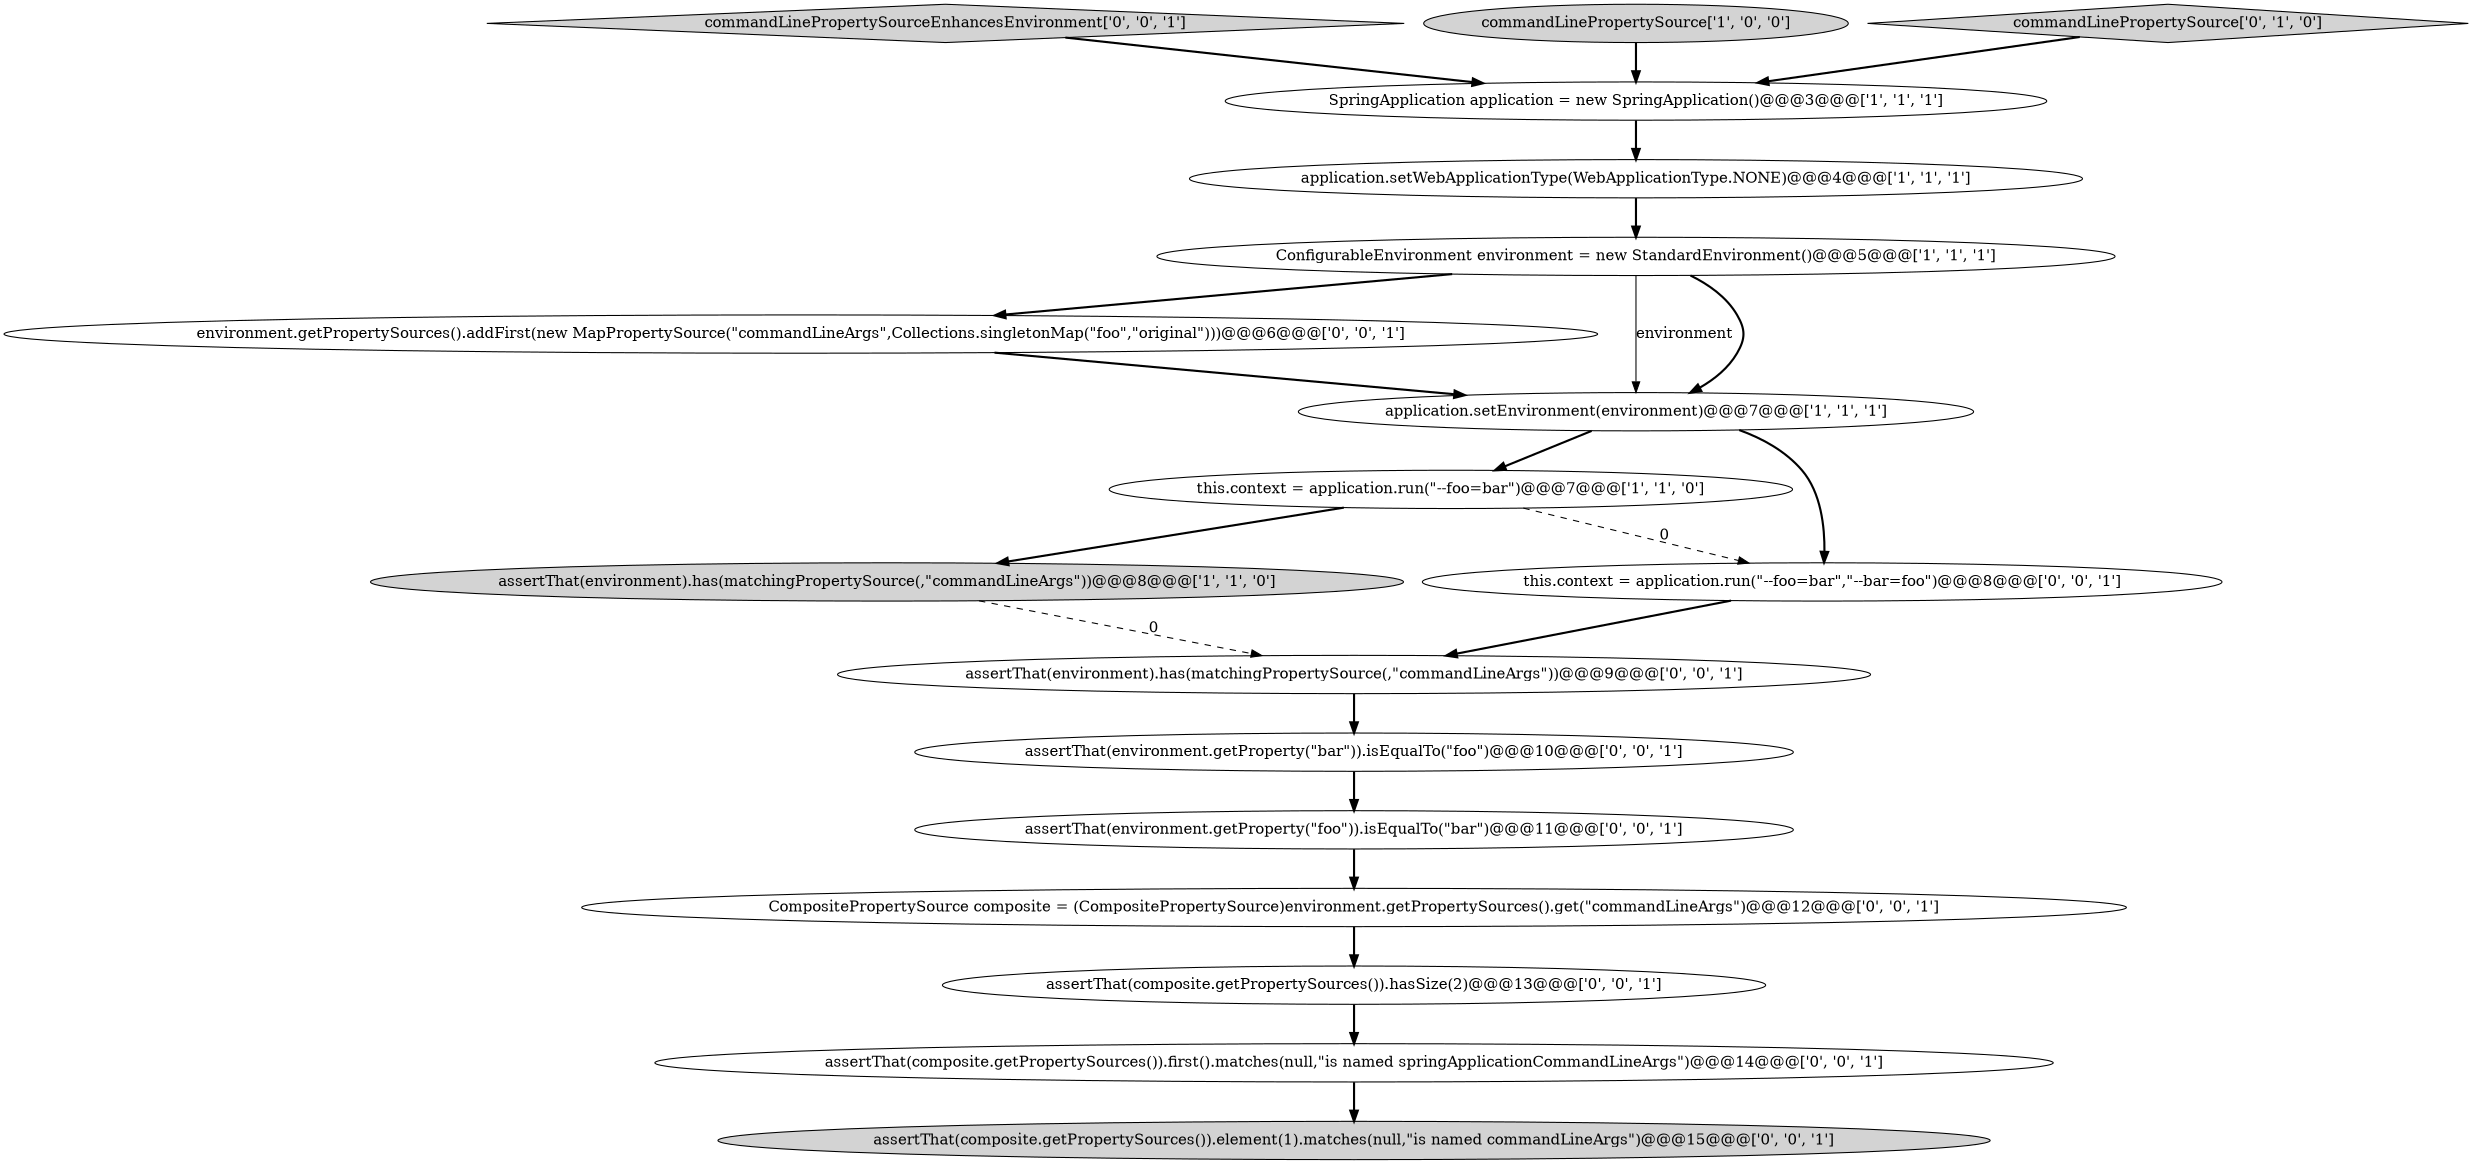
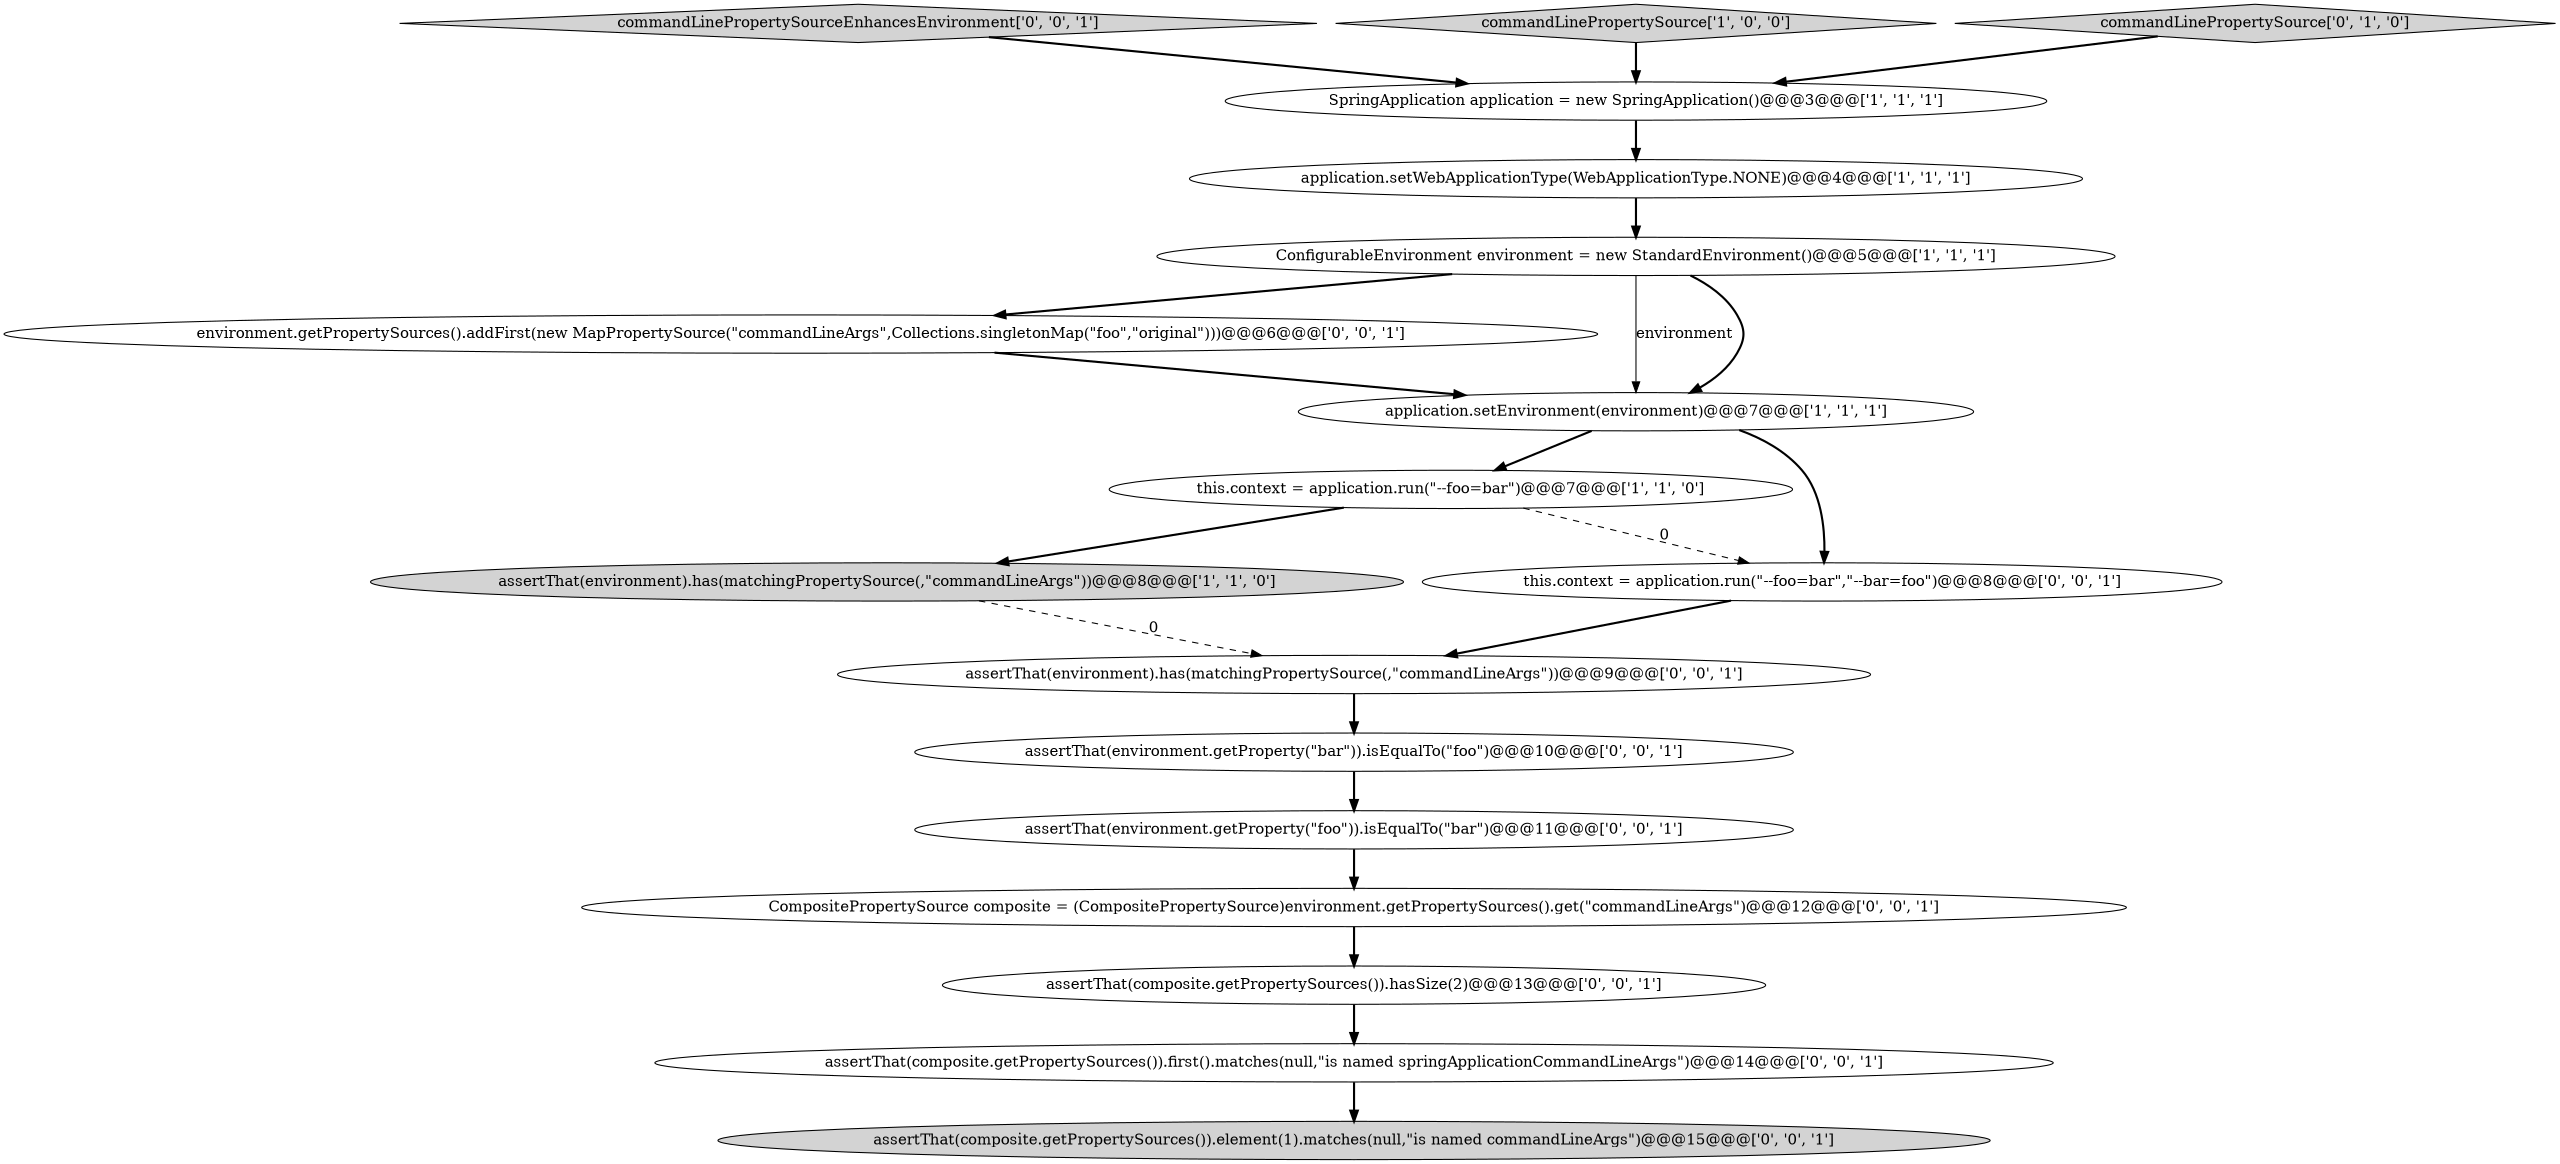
(1636, 23) -> (1636, 23)
